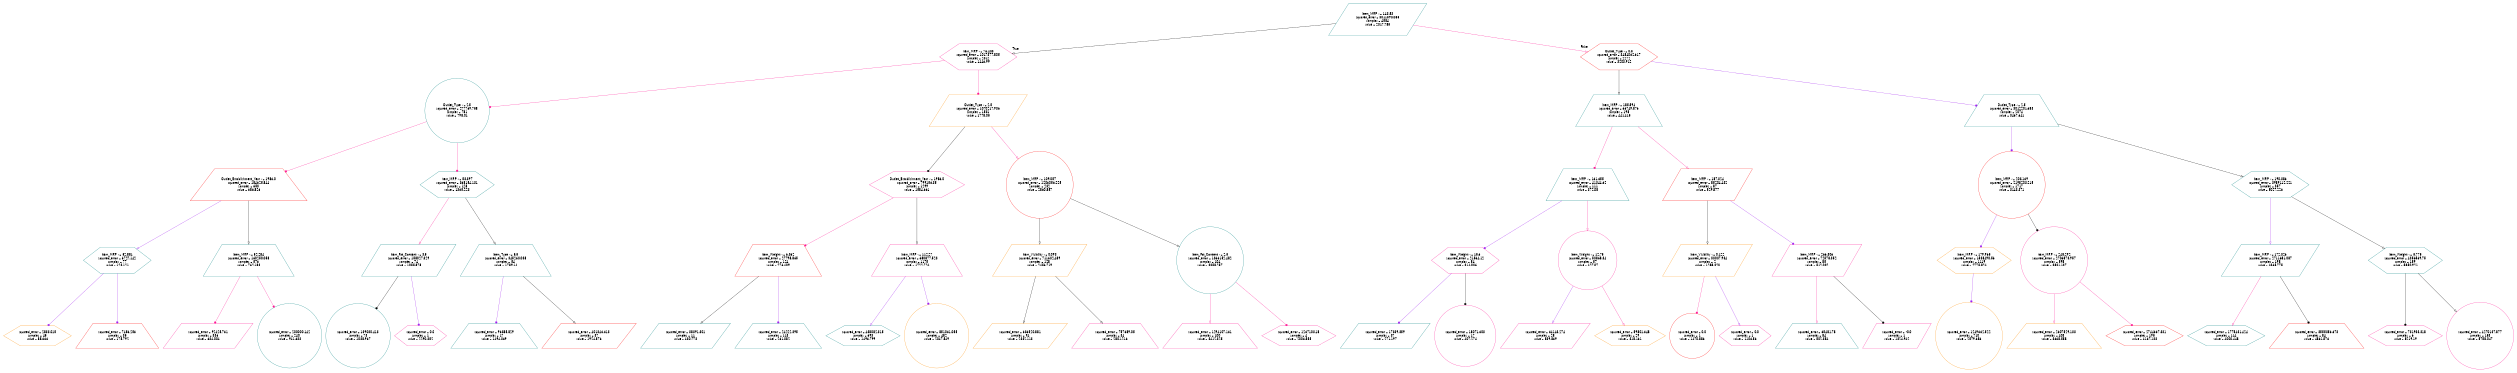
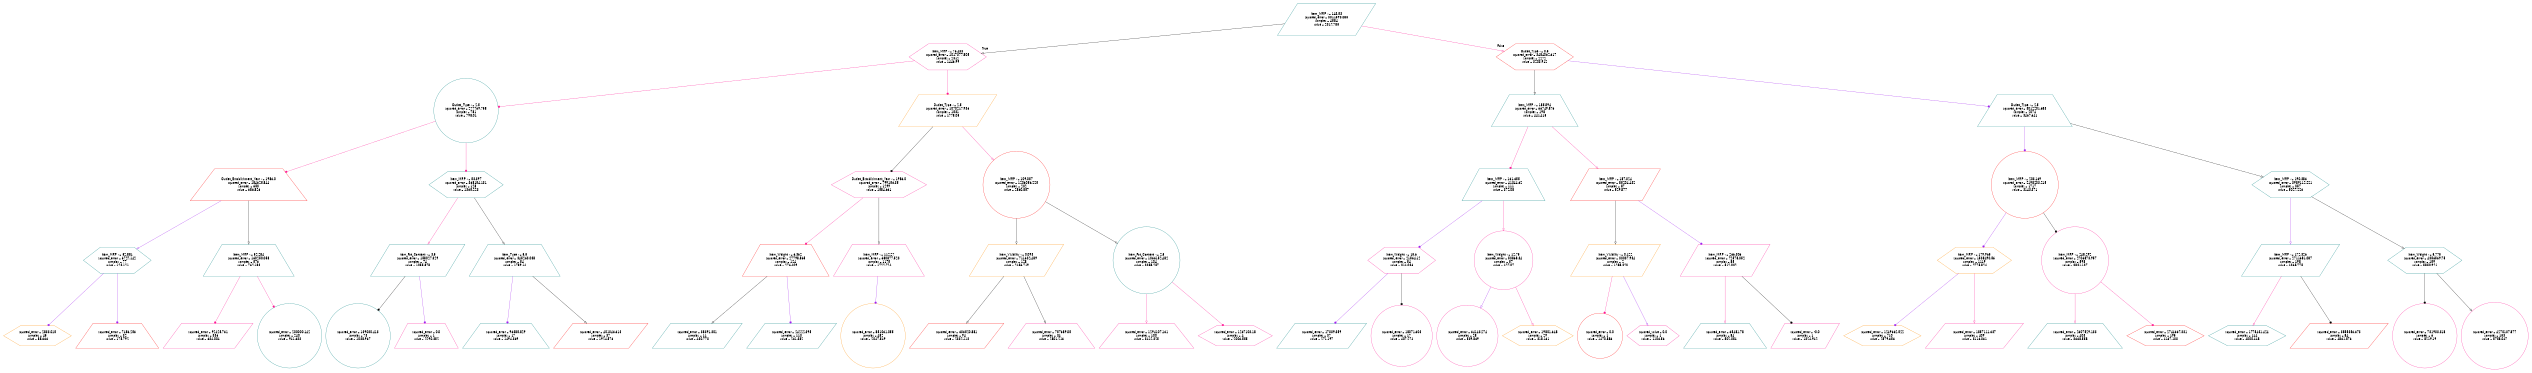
(117, 336) -> (117, 336)
(421, 336) -> (426, 336)
(778, 336) -> (792, 336)
(863, 336) -> none
(1020, 336) -> (957, 336)
(1545, 336) -> (1467, 336)
(1630, 336) -> (1538, 336)
(1745, 336) -> (1653, 336)
(1969, 336) -> (1882, 336)
none -> (1974, 336)
(2054, 336) -> (2075, 336)
(2317, 336) -> (2339, 336)
(2405, 336) -> (2425, 336)
